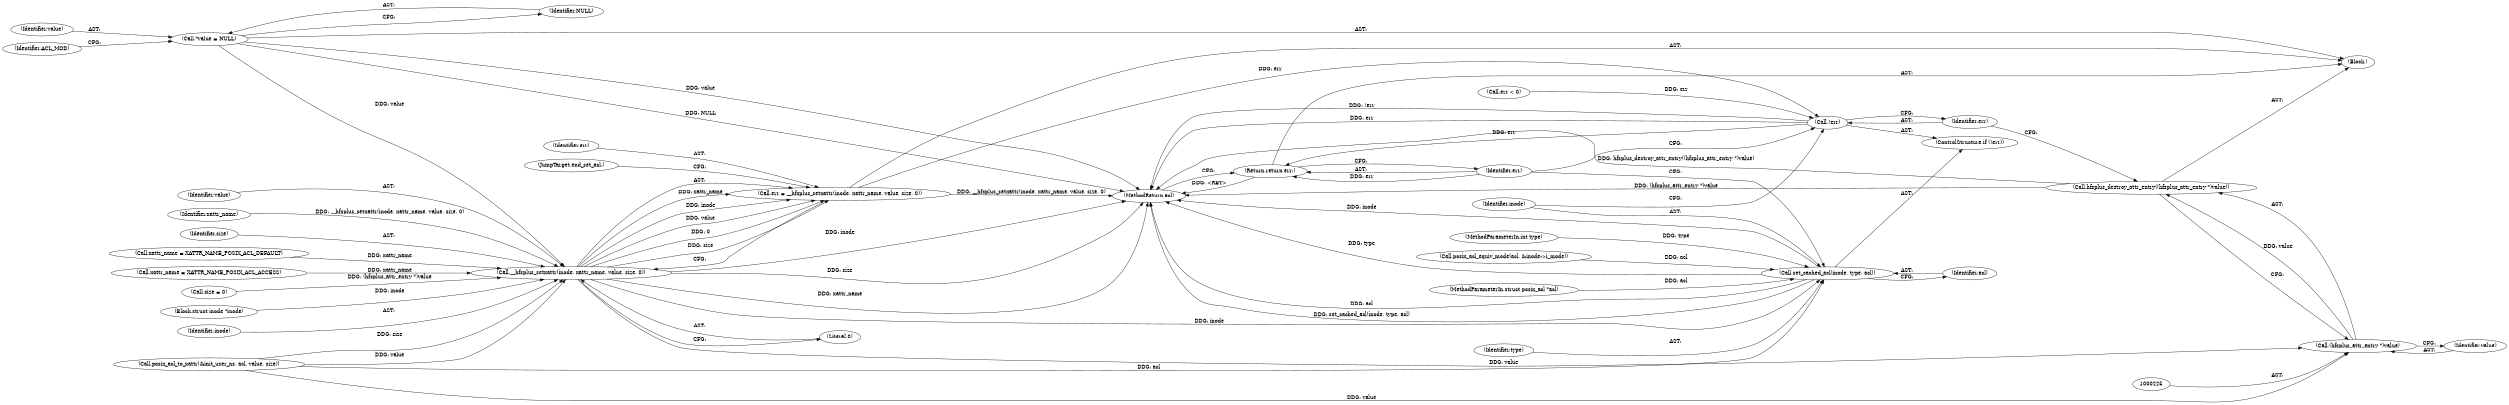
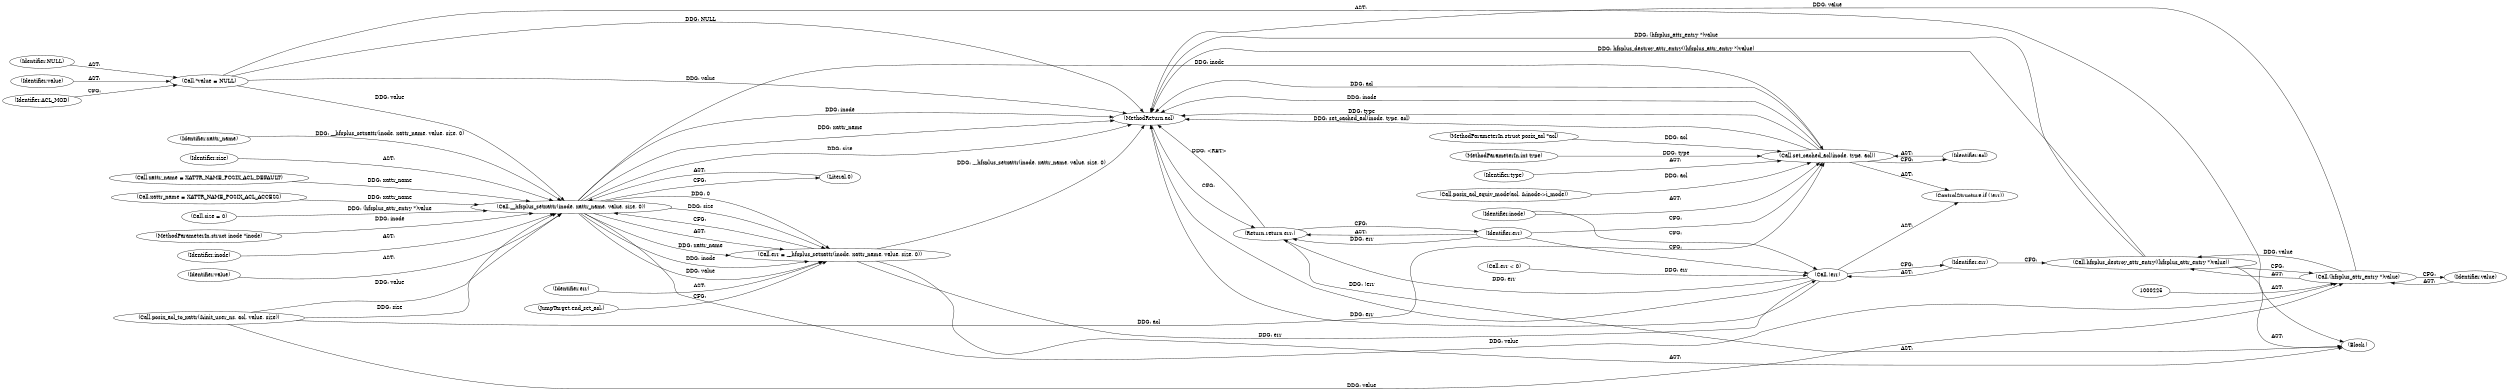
none -> (1807, 8)
(390, 24) -> none
(209, 312) -> (209, 236)
